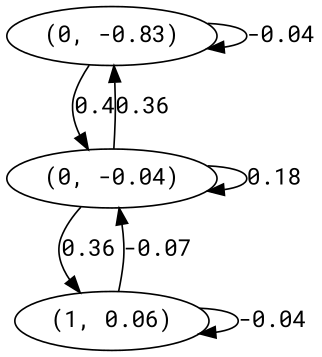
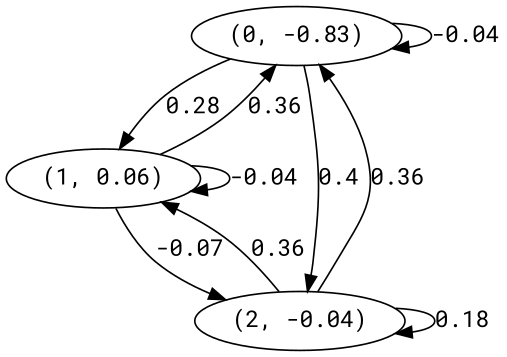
none -> (173, 89)
none -> (217, 122)
(112, 178) -> (300, 321)
